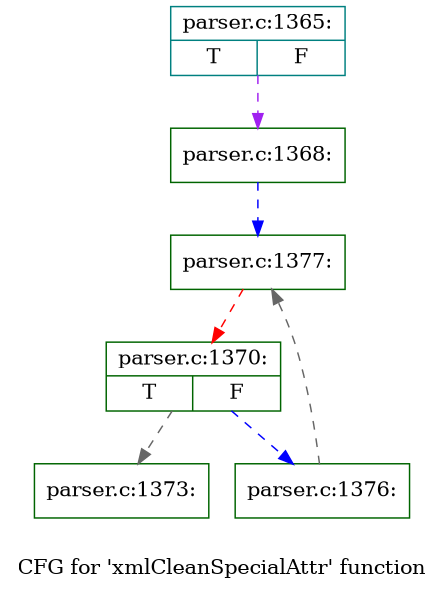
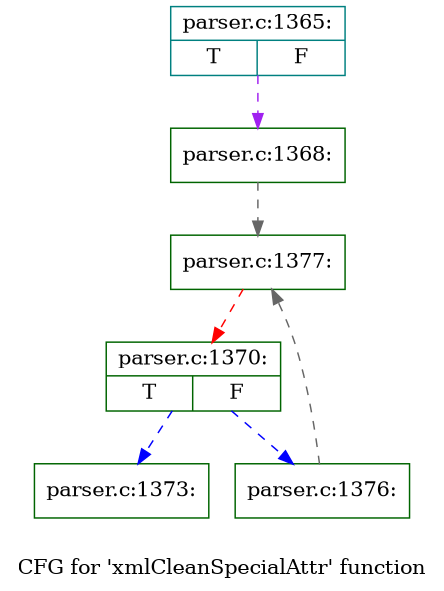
(258, 202) -> (258, 202)
(159, 431) -> (159, 431)
